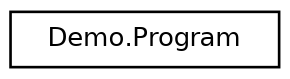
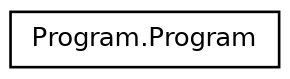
(145, 40) -> (145, 40)
